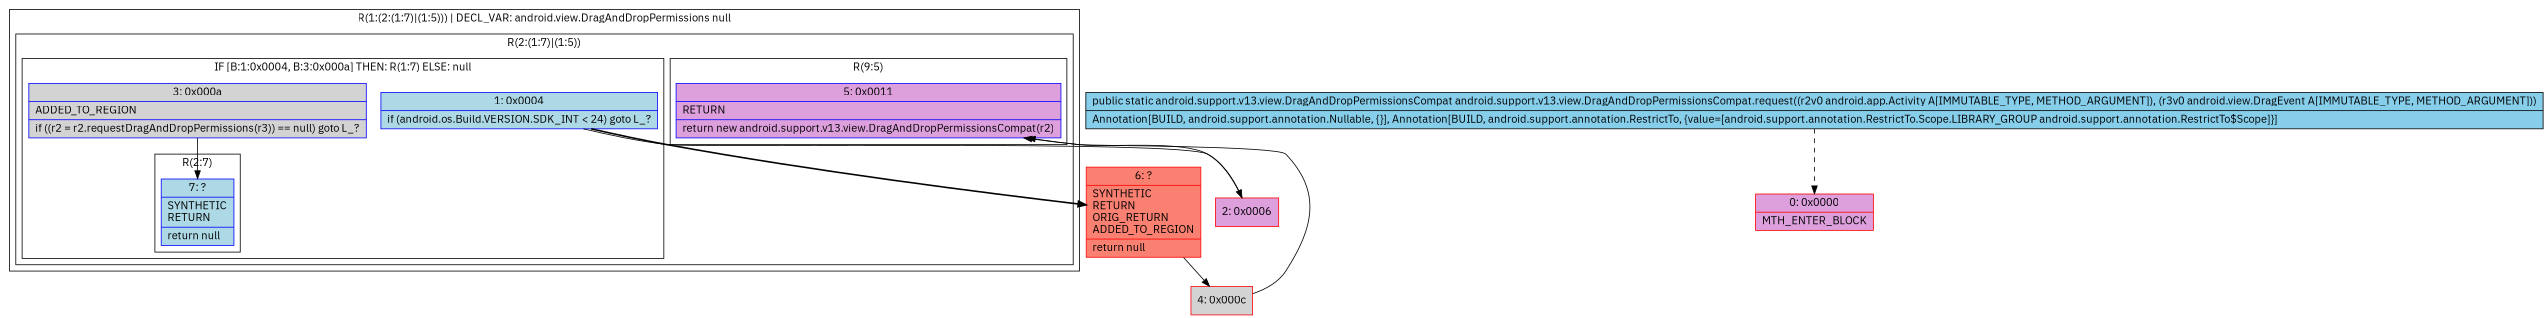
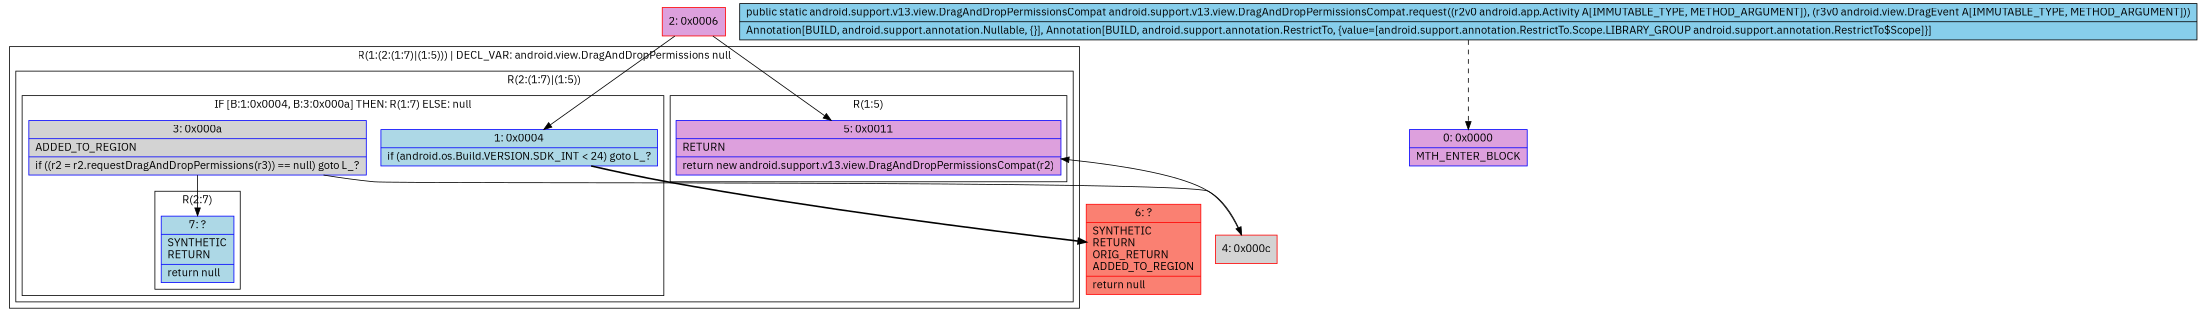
(869, 68) -> (869, 105)
(919, 145) -> (613, 80)
(1814, 212) -> (1468, 148)
(1194, 269) -> (626, 183)
